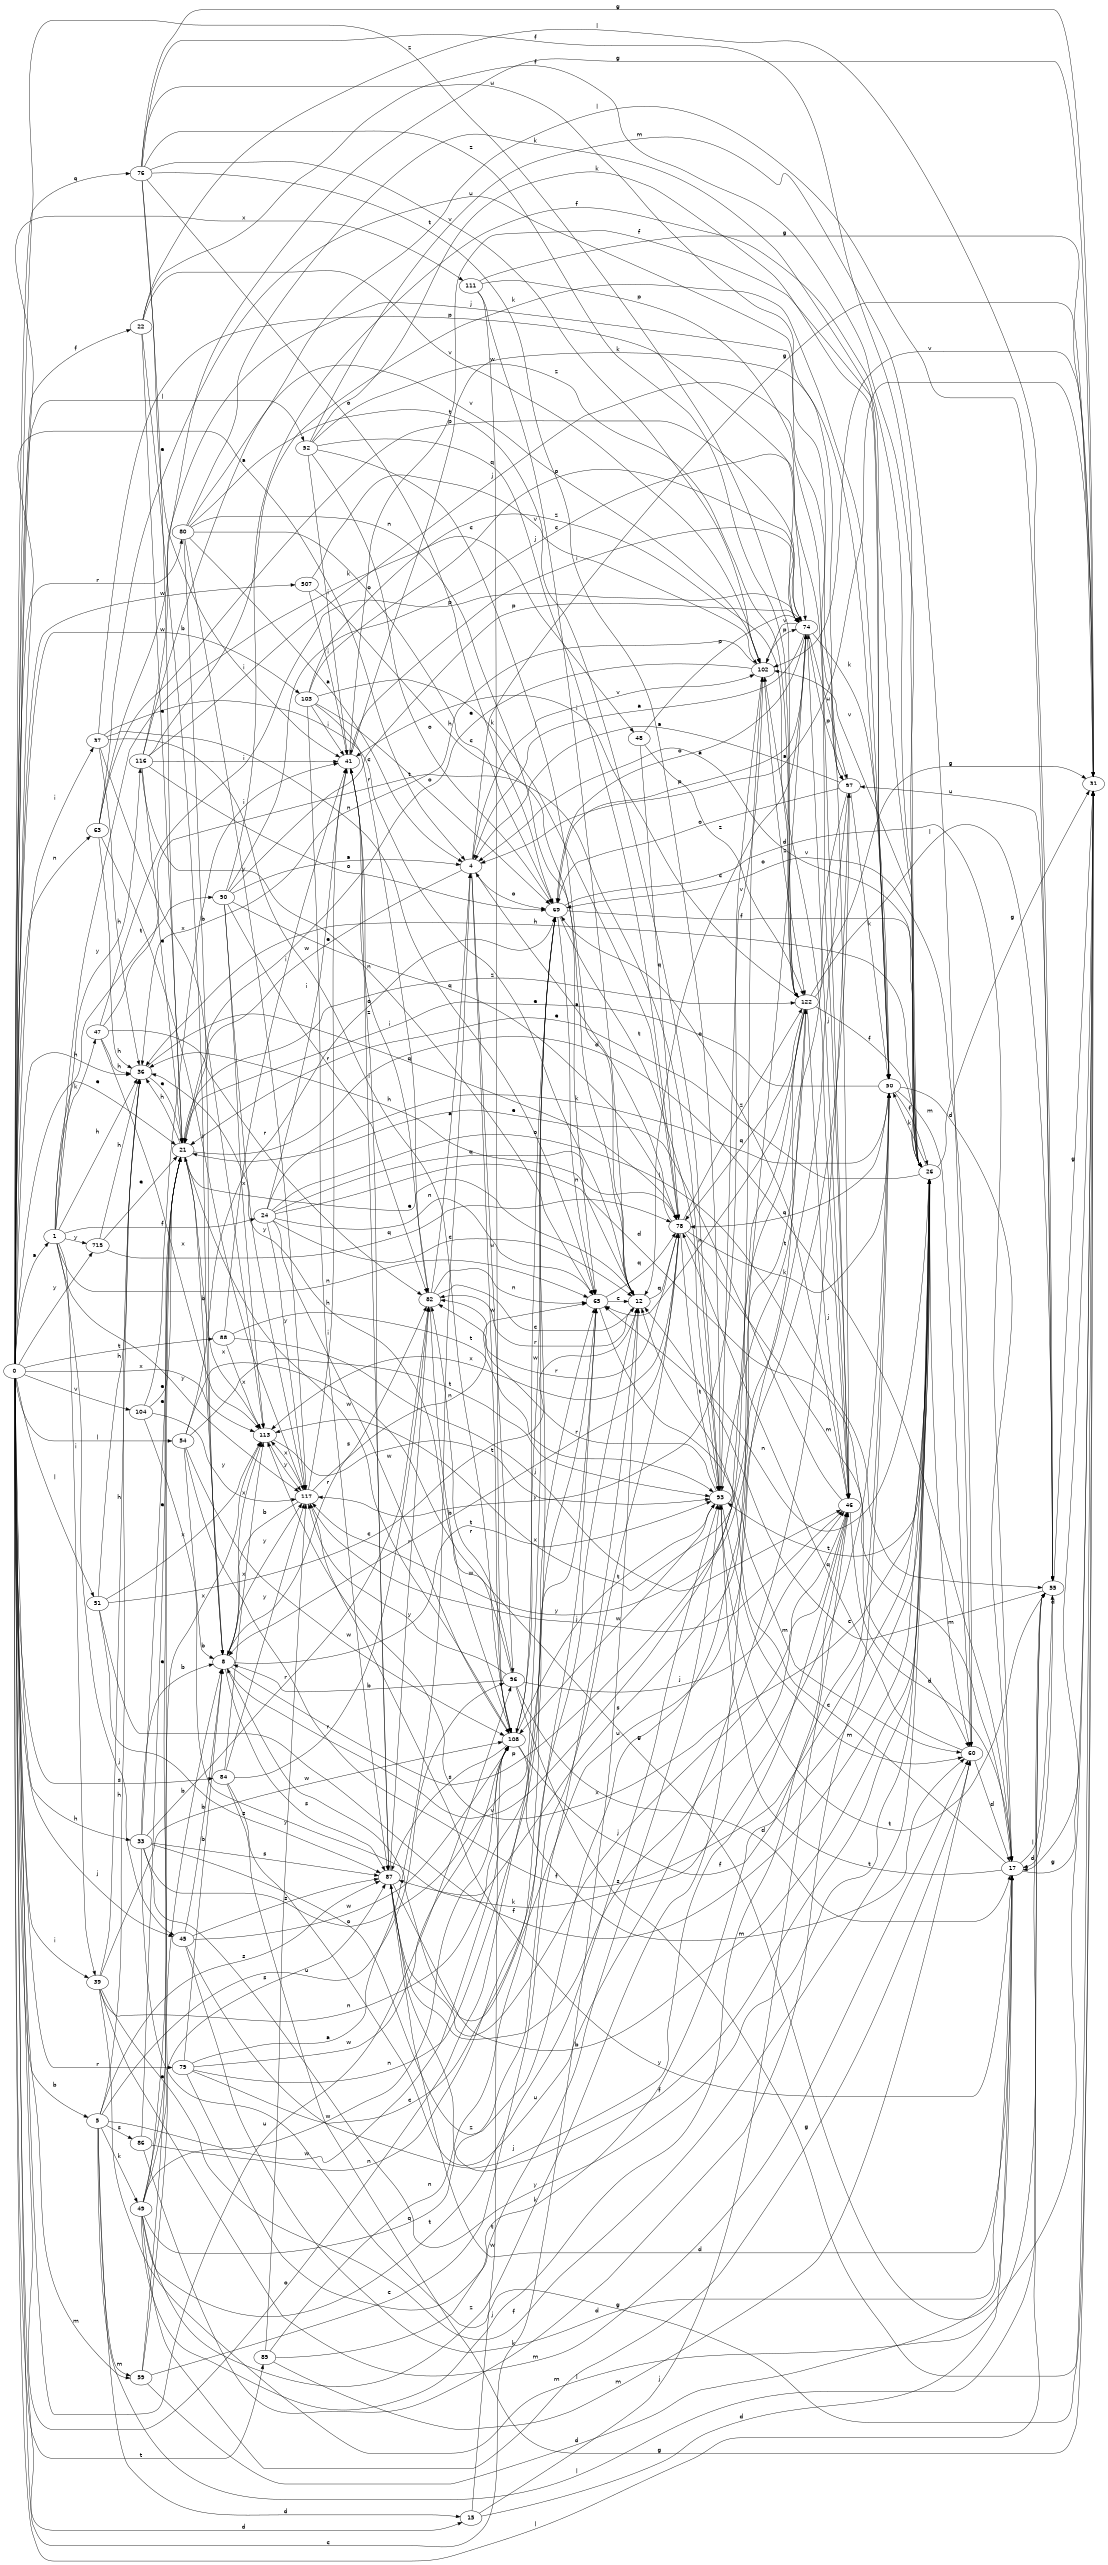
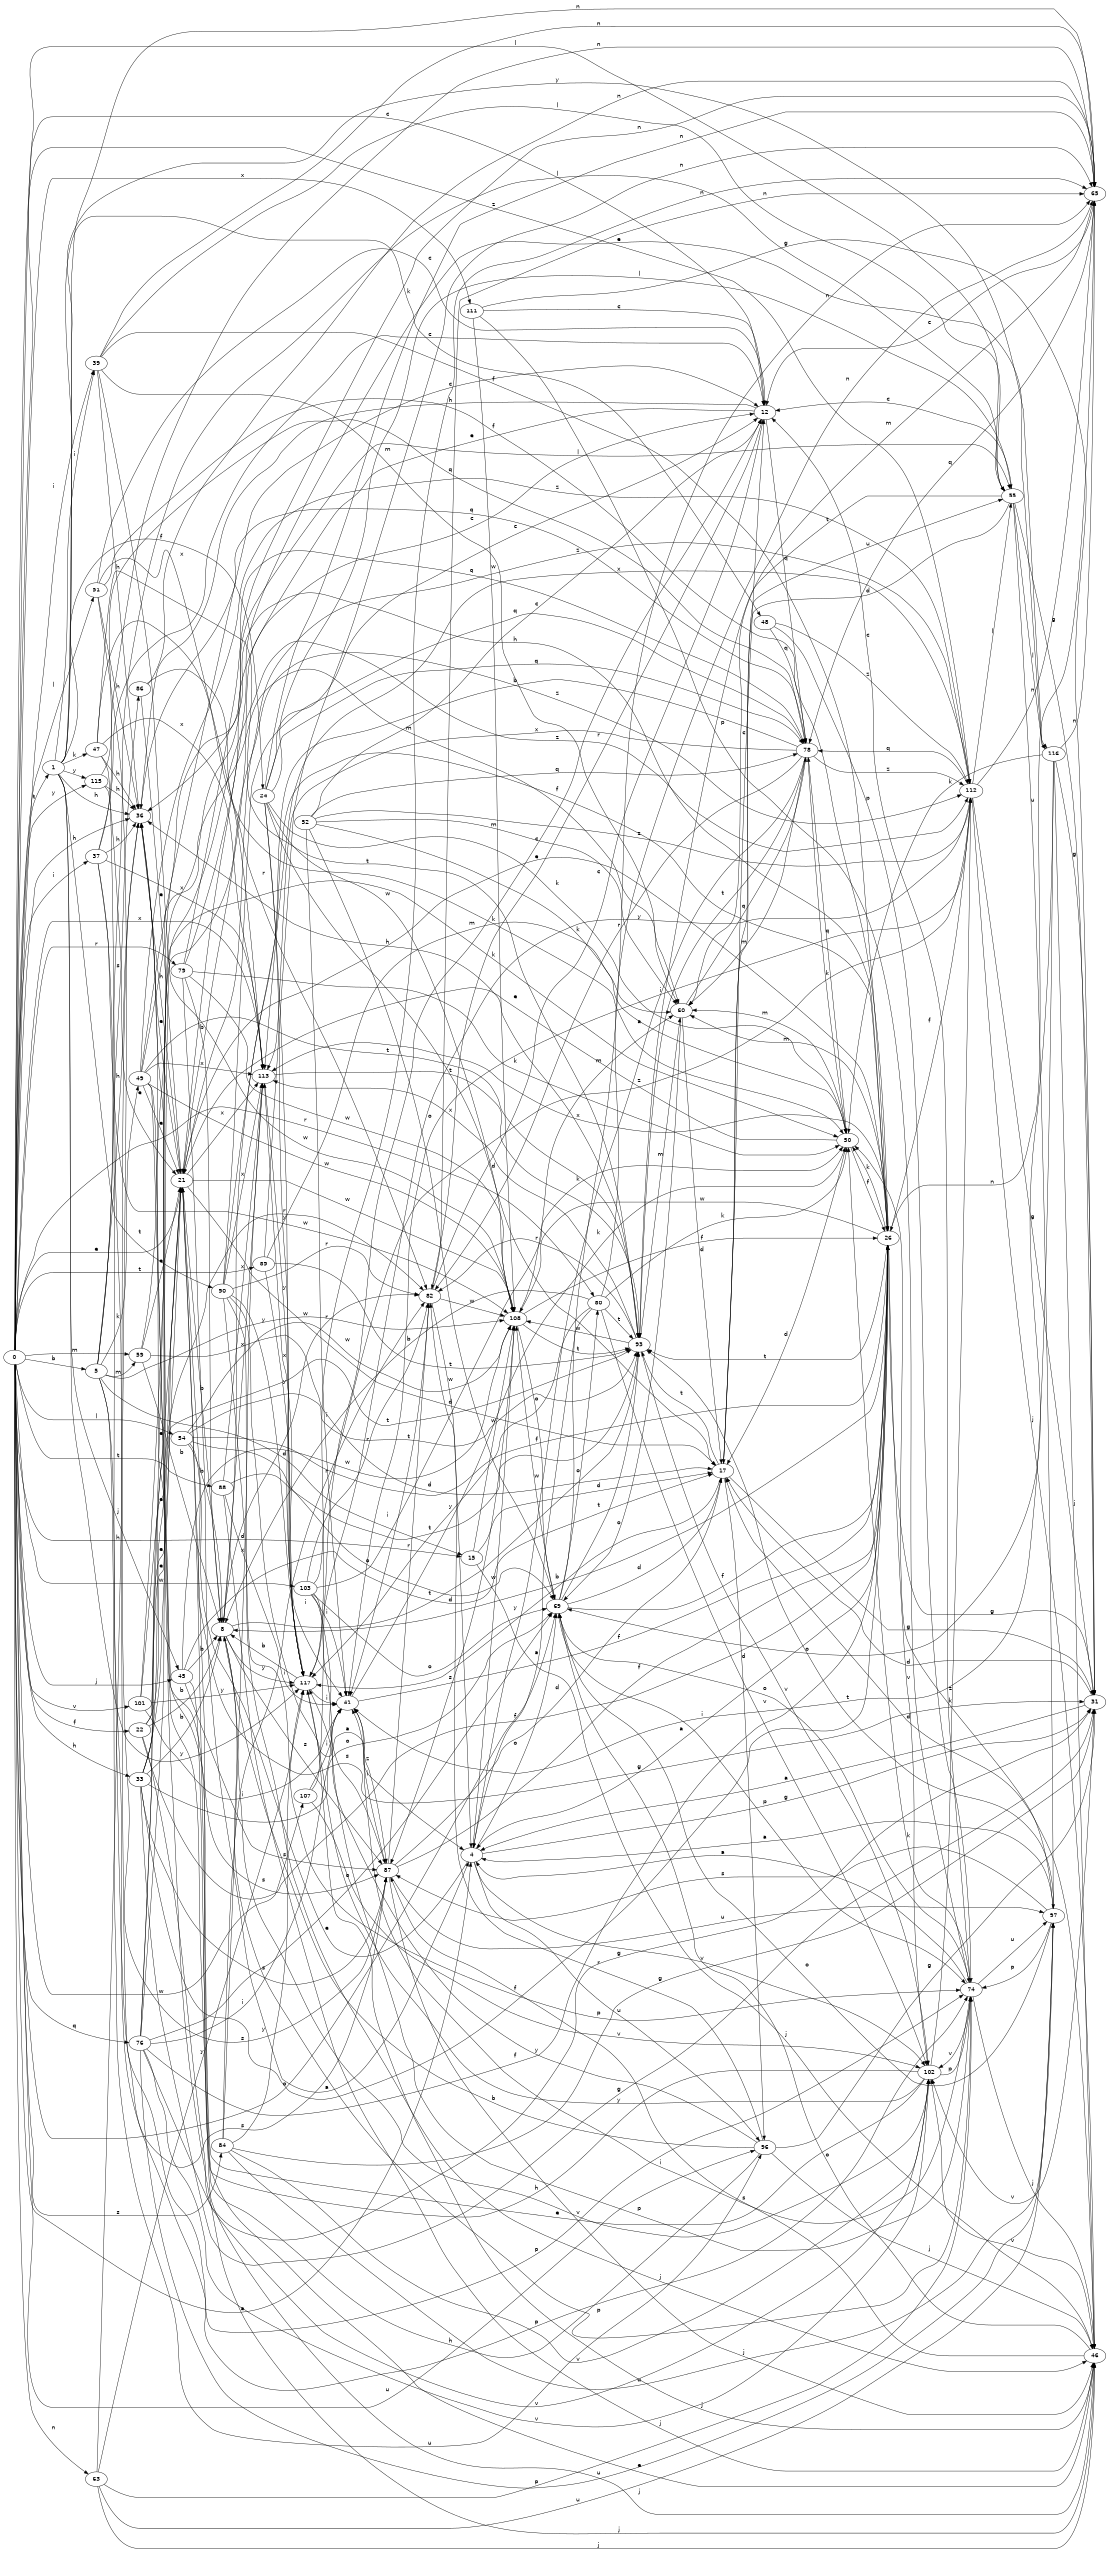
(928, 373) -> (1027, 624)
(307, 584) -> (305, 1796)
(418, 659) -> (582, 1465)
(19, 743) -> none
(578, 873) -> (522, 1277)
none -> (476, 976)
(807, 1002) -> (971, 791)
(450, 1114) -> (450, 1379)
none -> (498, 1166)
none -> (680, 1202)
(98, 1246) -> (96, 782)
(35, 1255) -> (34, 797)
(141, 1412) -> (140, 1704)
(747, 1831) -> (750, 1807)
(1033, 1843) -> (868, 544)
(535, 2185) -> (515, 1989)
none -> (609, 2355)
